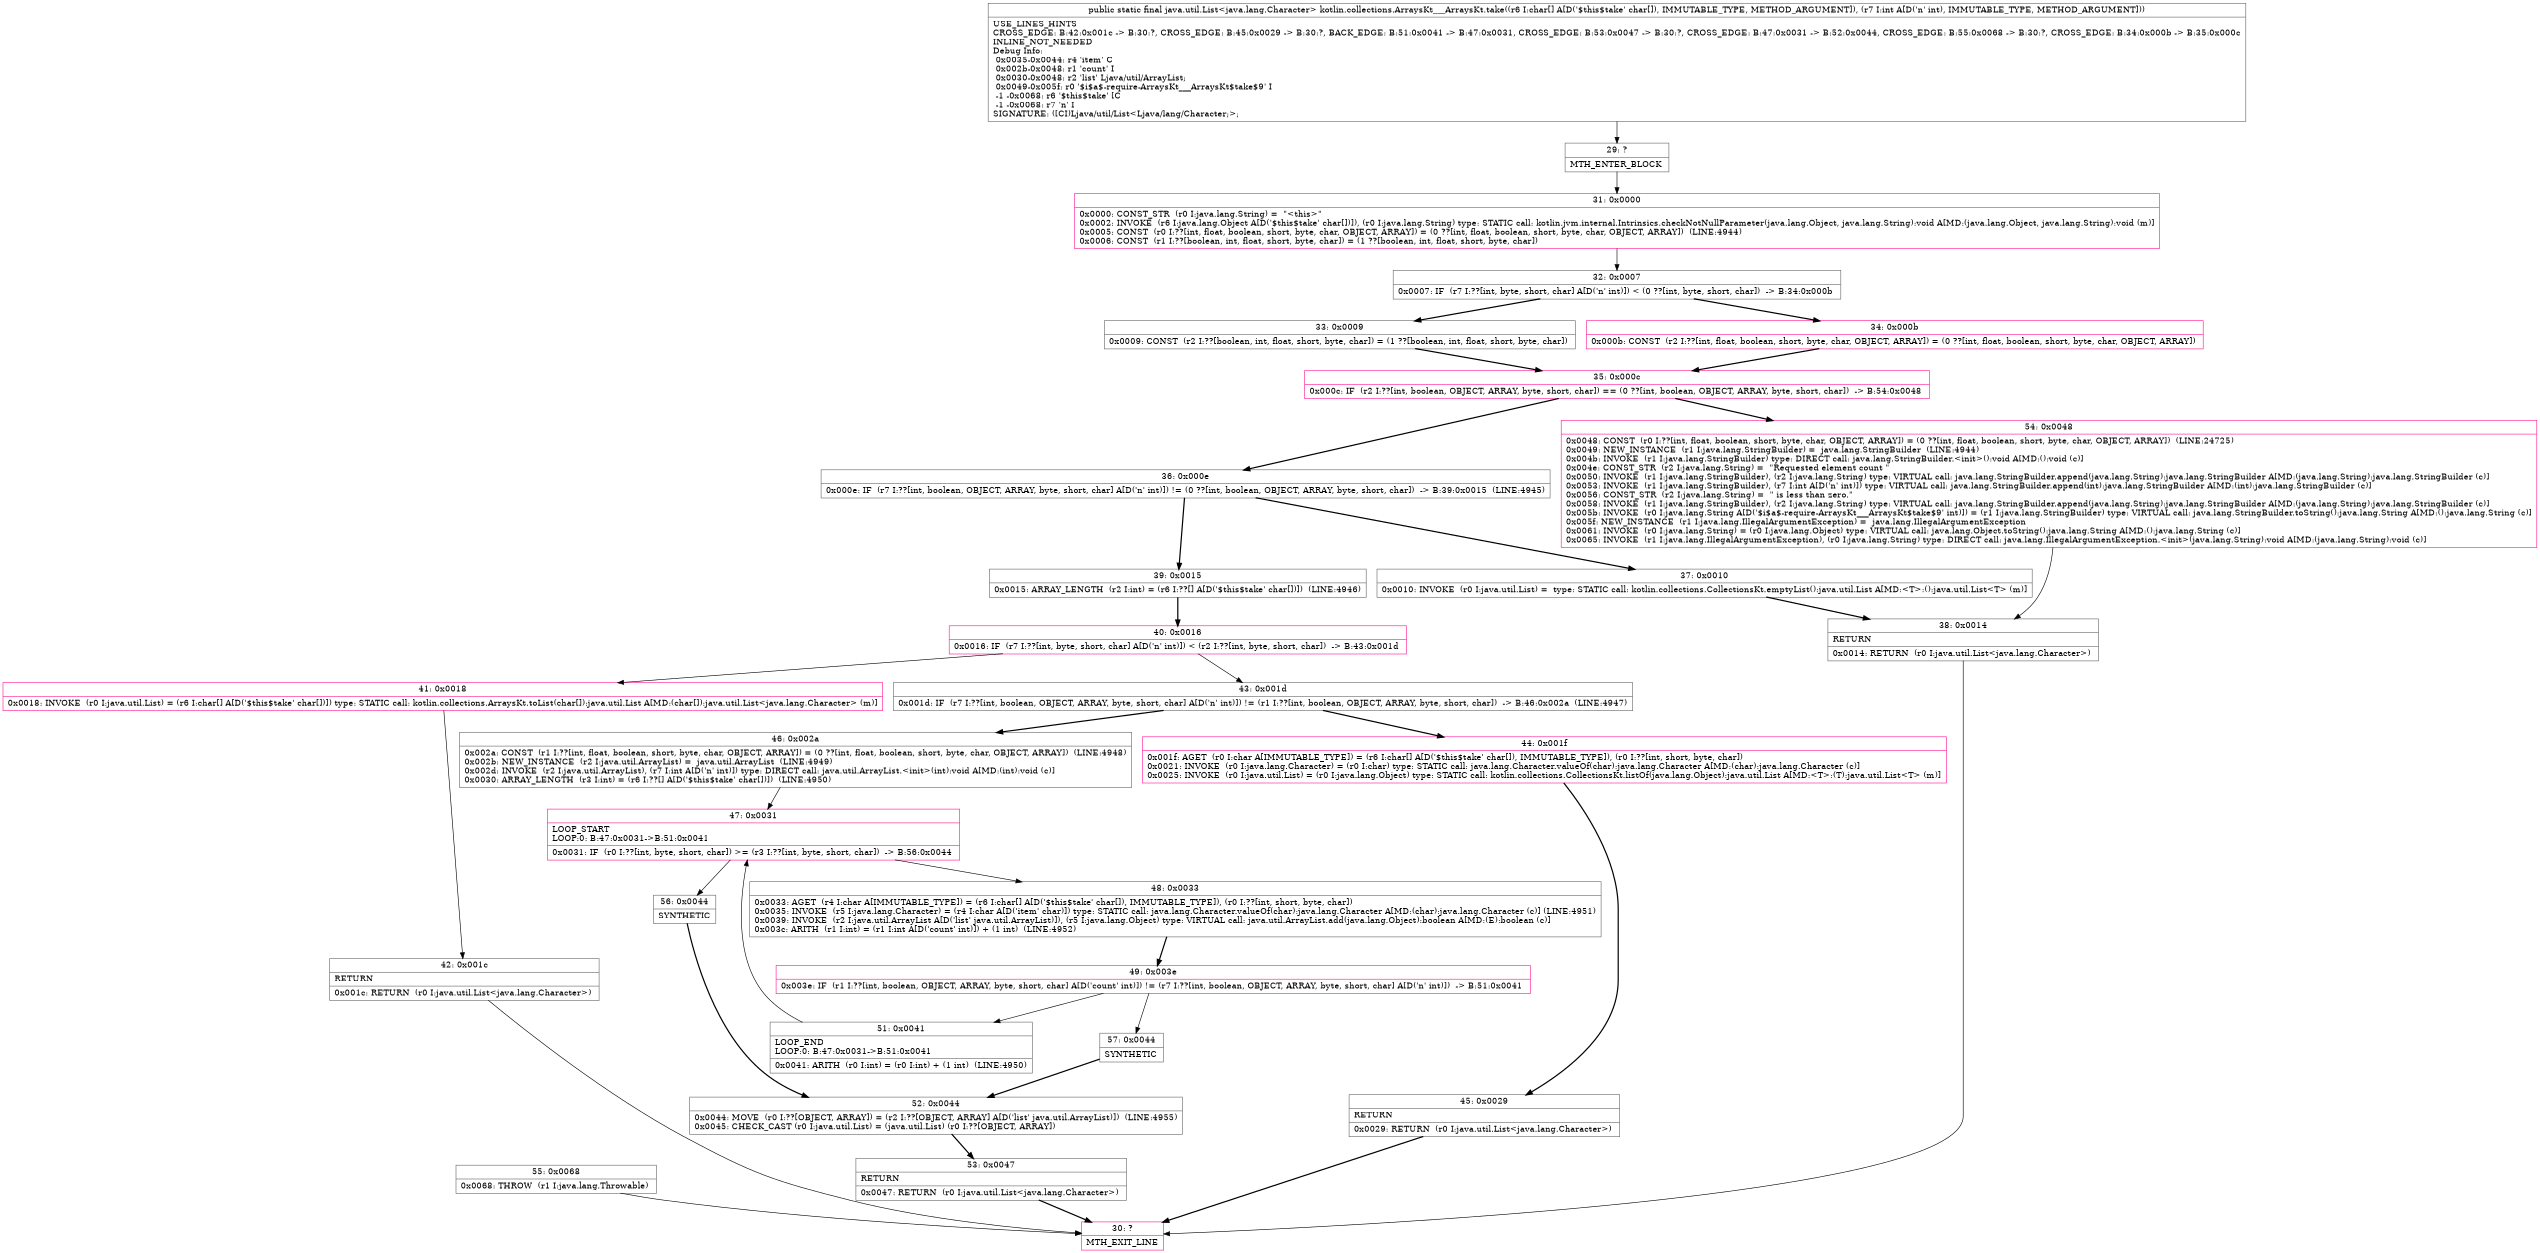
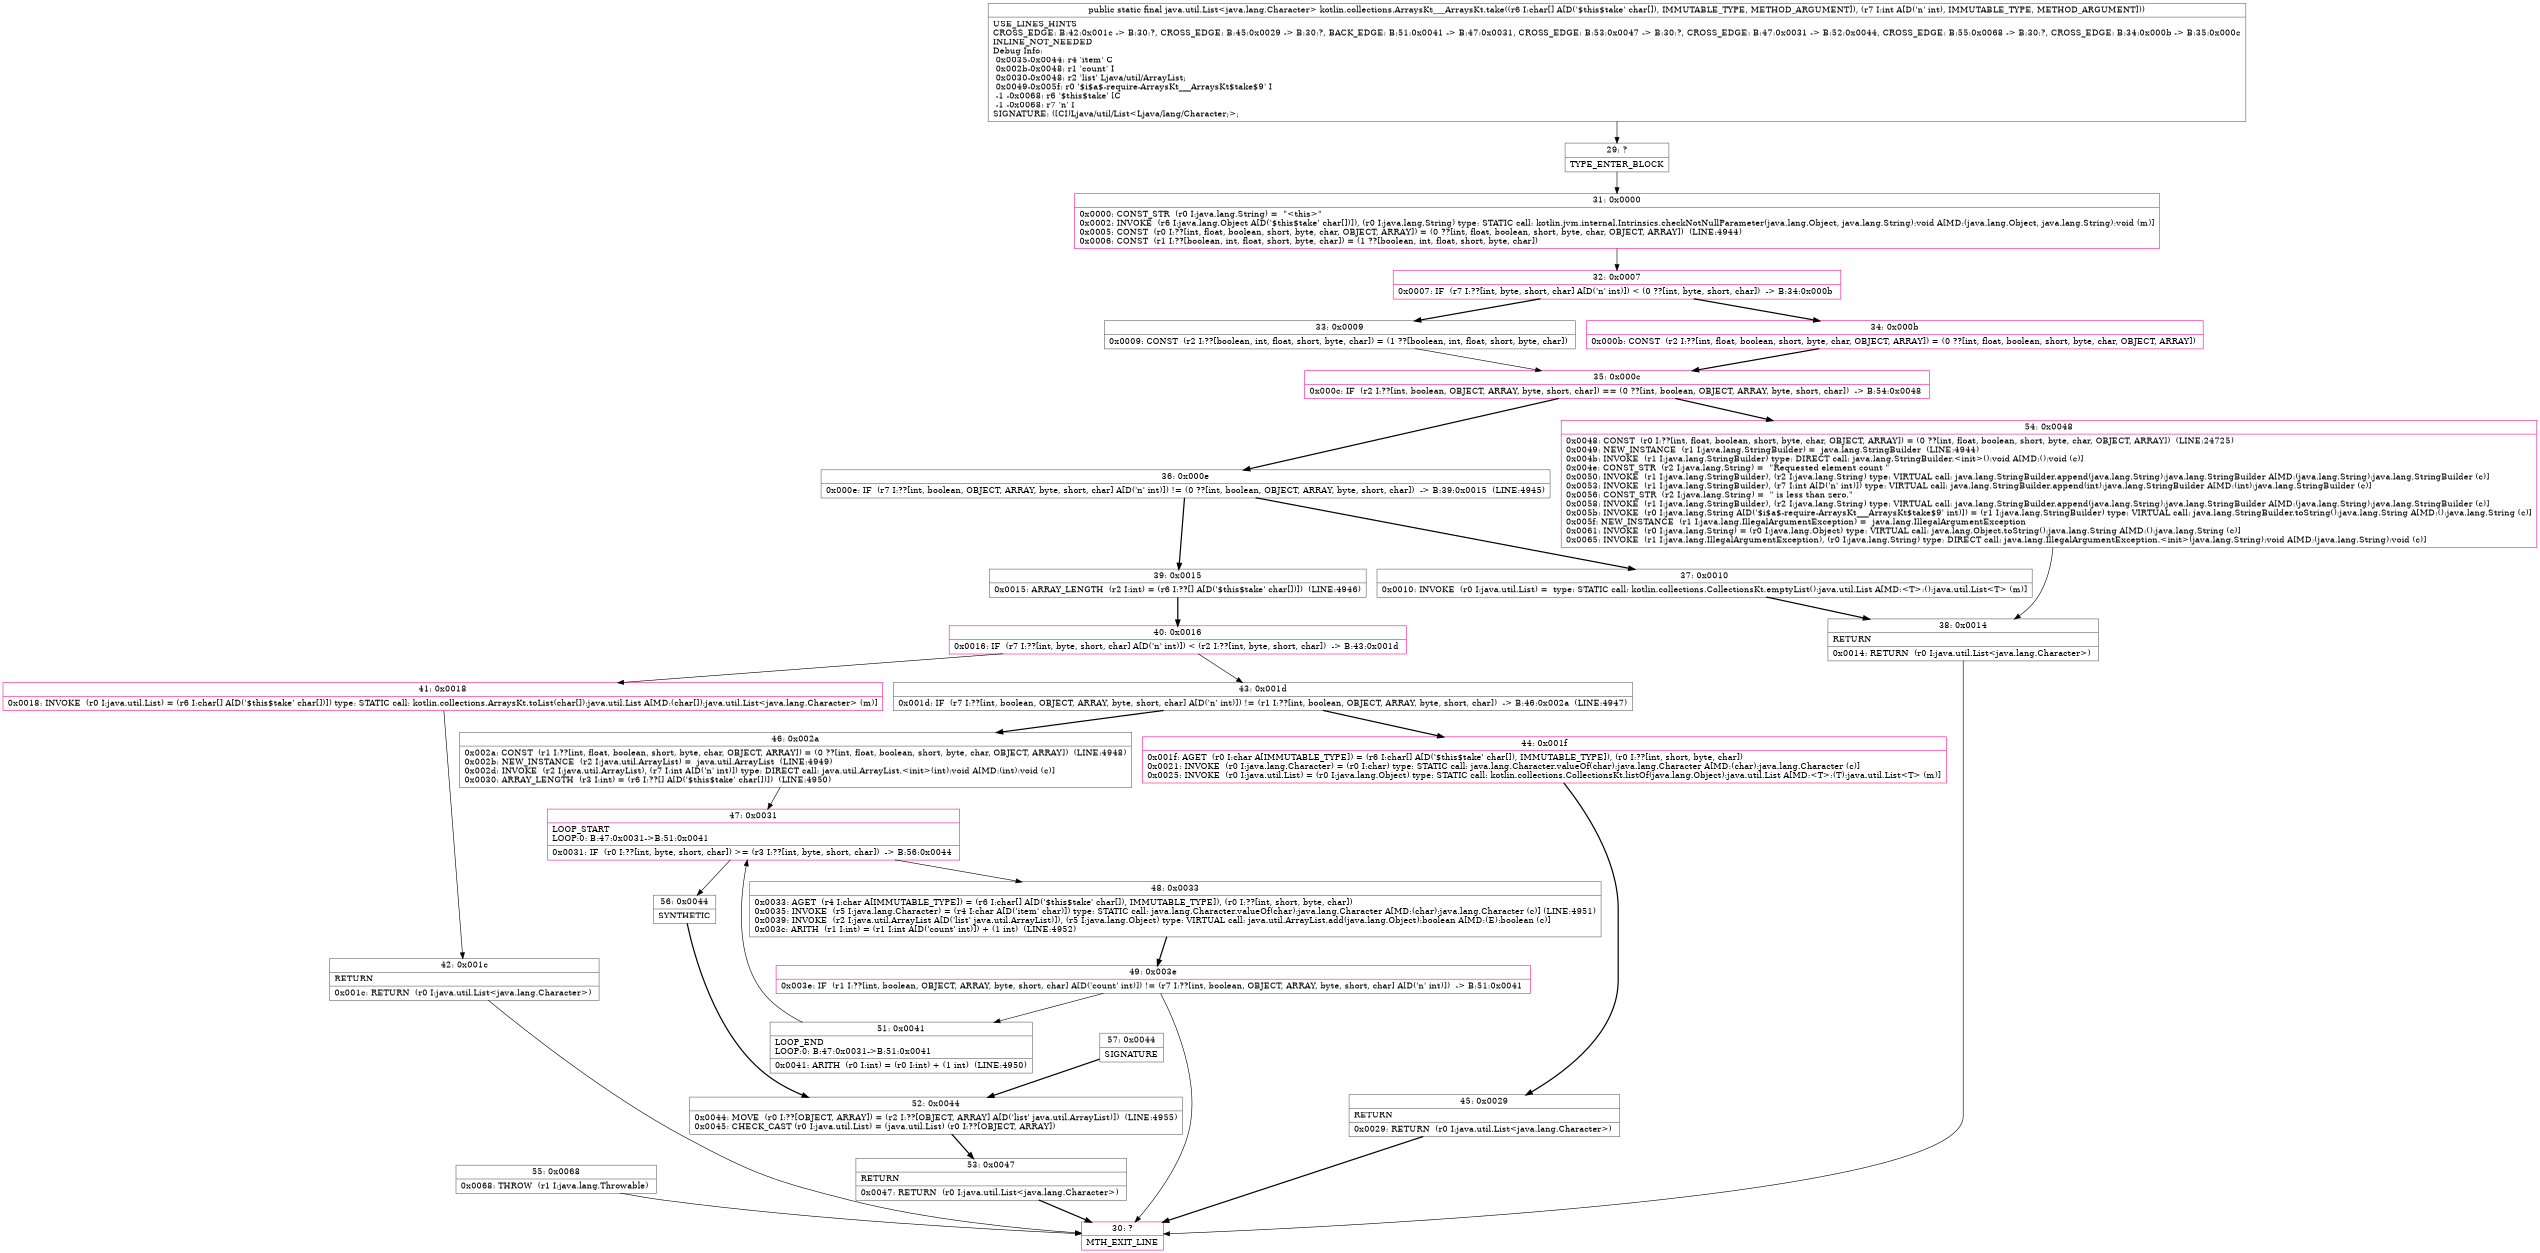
(1616, 164) -> (1617, 164)
(1617, 285) -> (1617, 285)
(1475, 359) -> (1475, 359)
(1143, 1010) -> (1191, 1110)
(1131, 1055) -> (1132, 1055)
